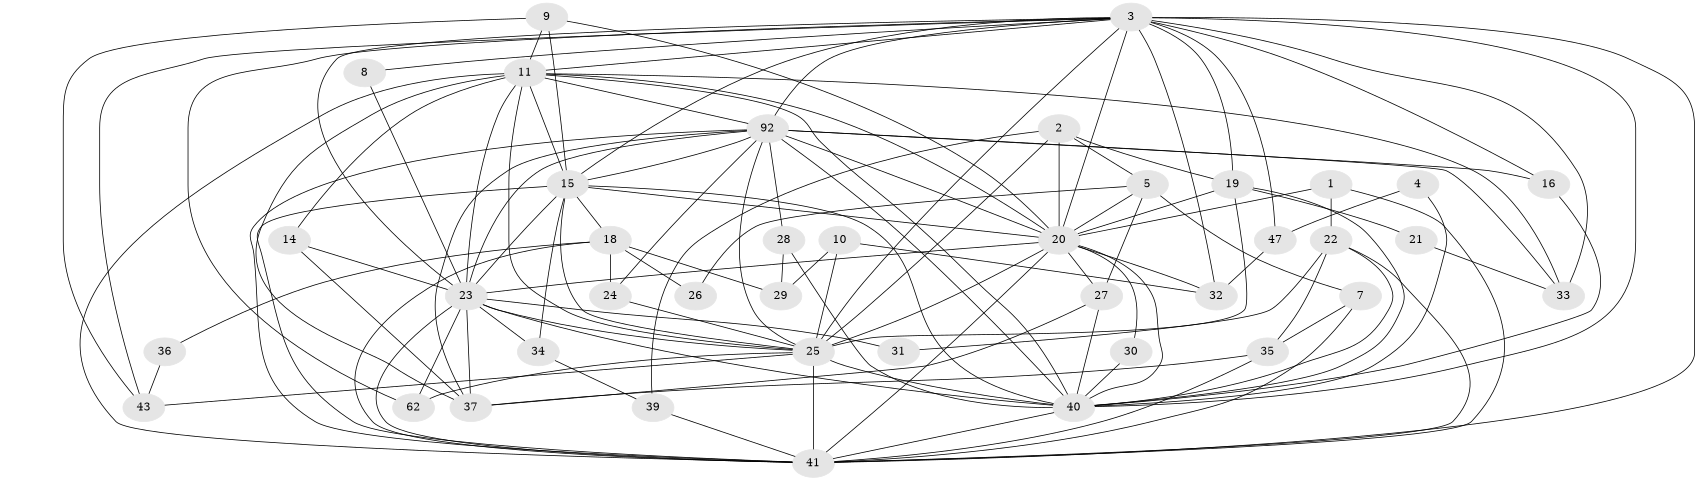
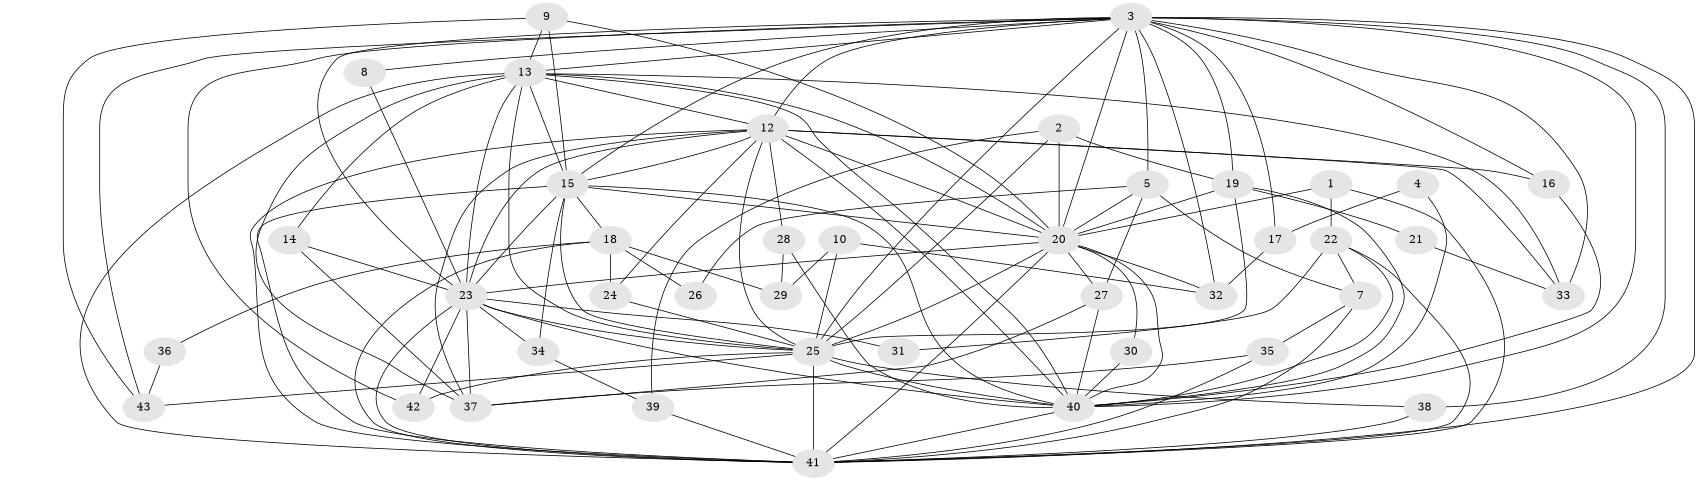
(525, 73) -> (525, 73)
(768, 129) -> (768, 129)
(1103, 157) -> (1146, 97)
(1275, 240) -> (1275, 240)
(1306, 299) -> (1346, 268)
(414, 408) -> (414, 408)
none -> (1425, 408)
